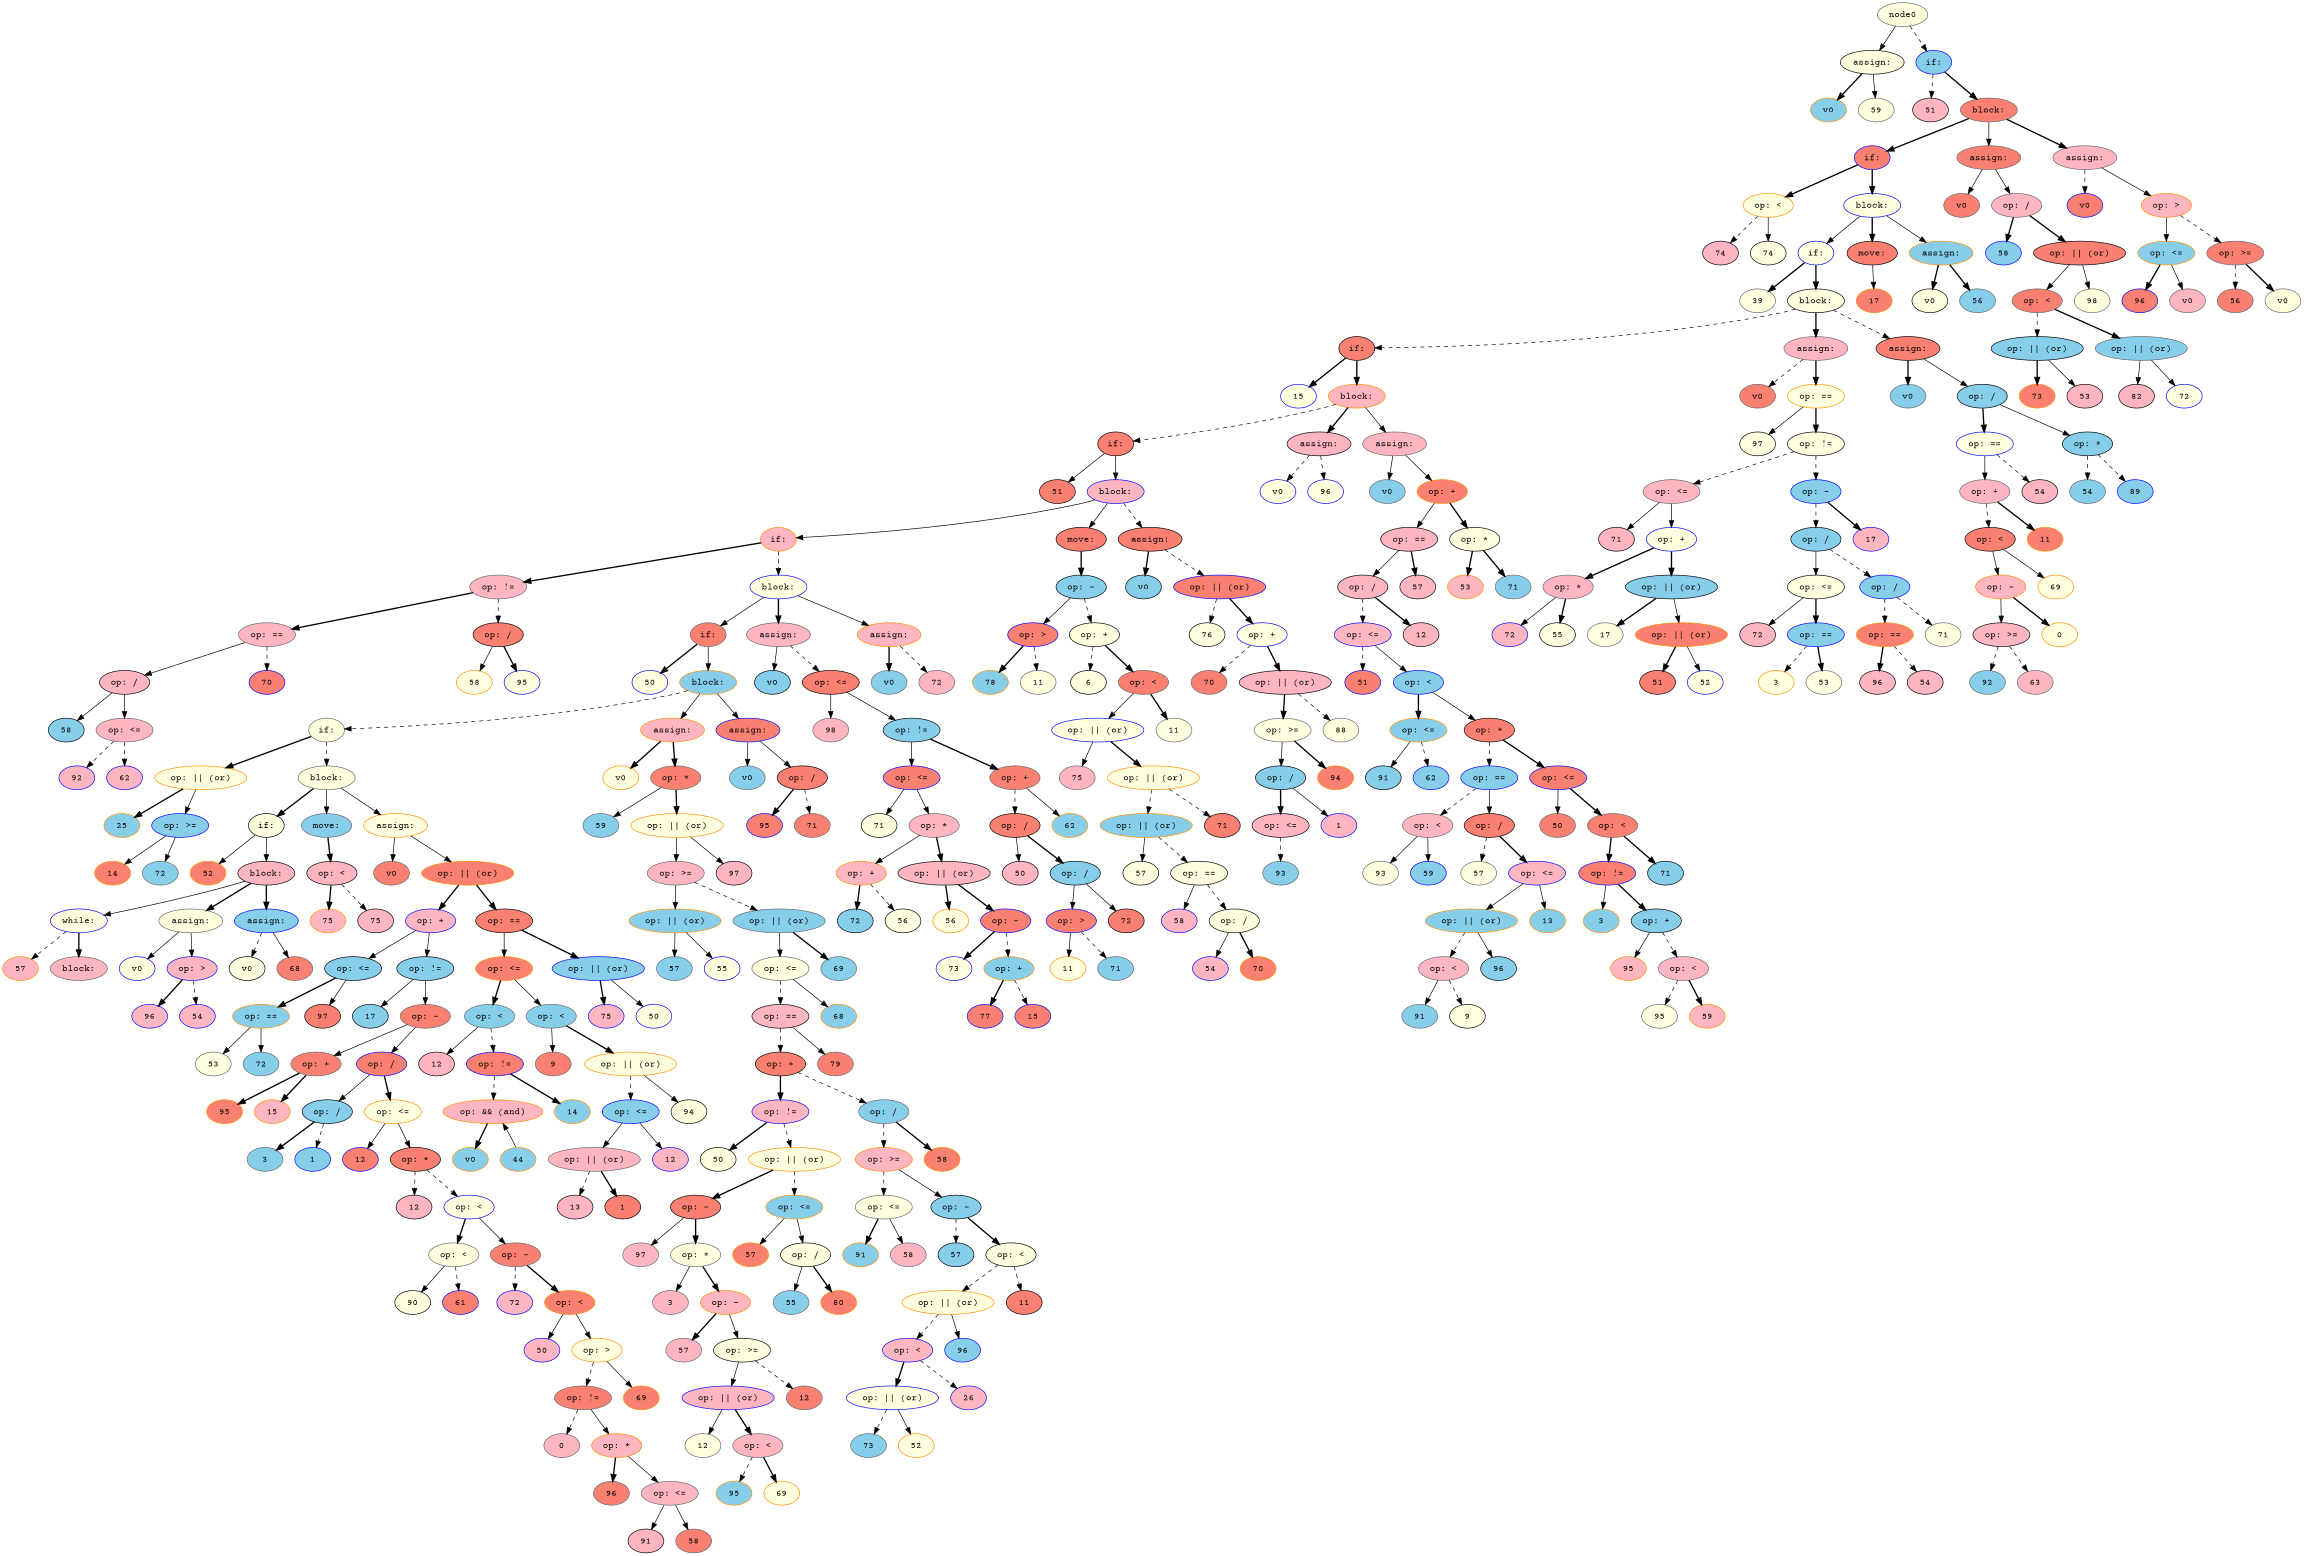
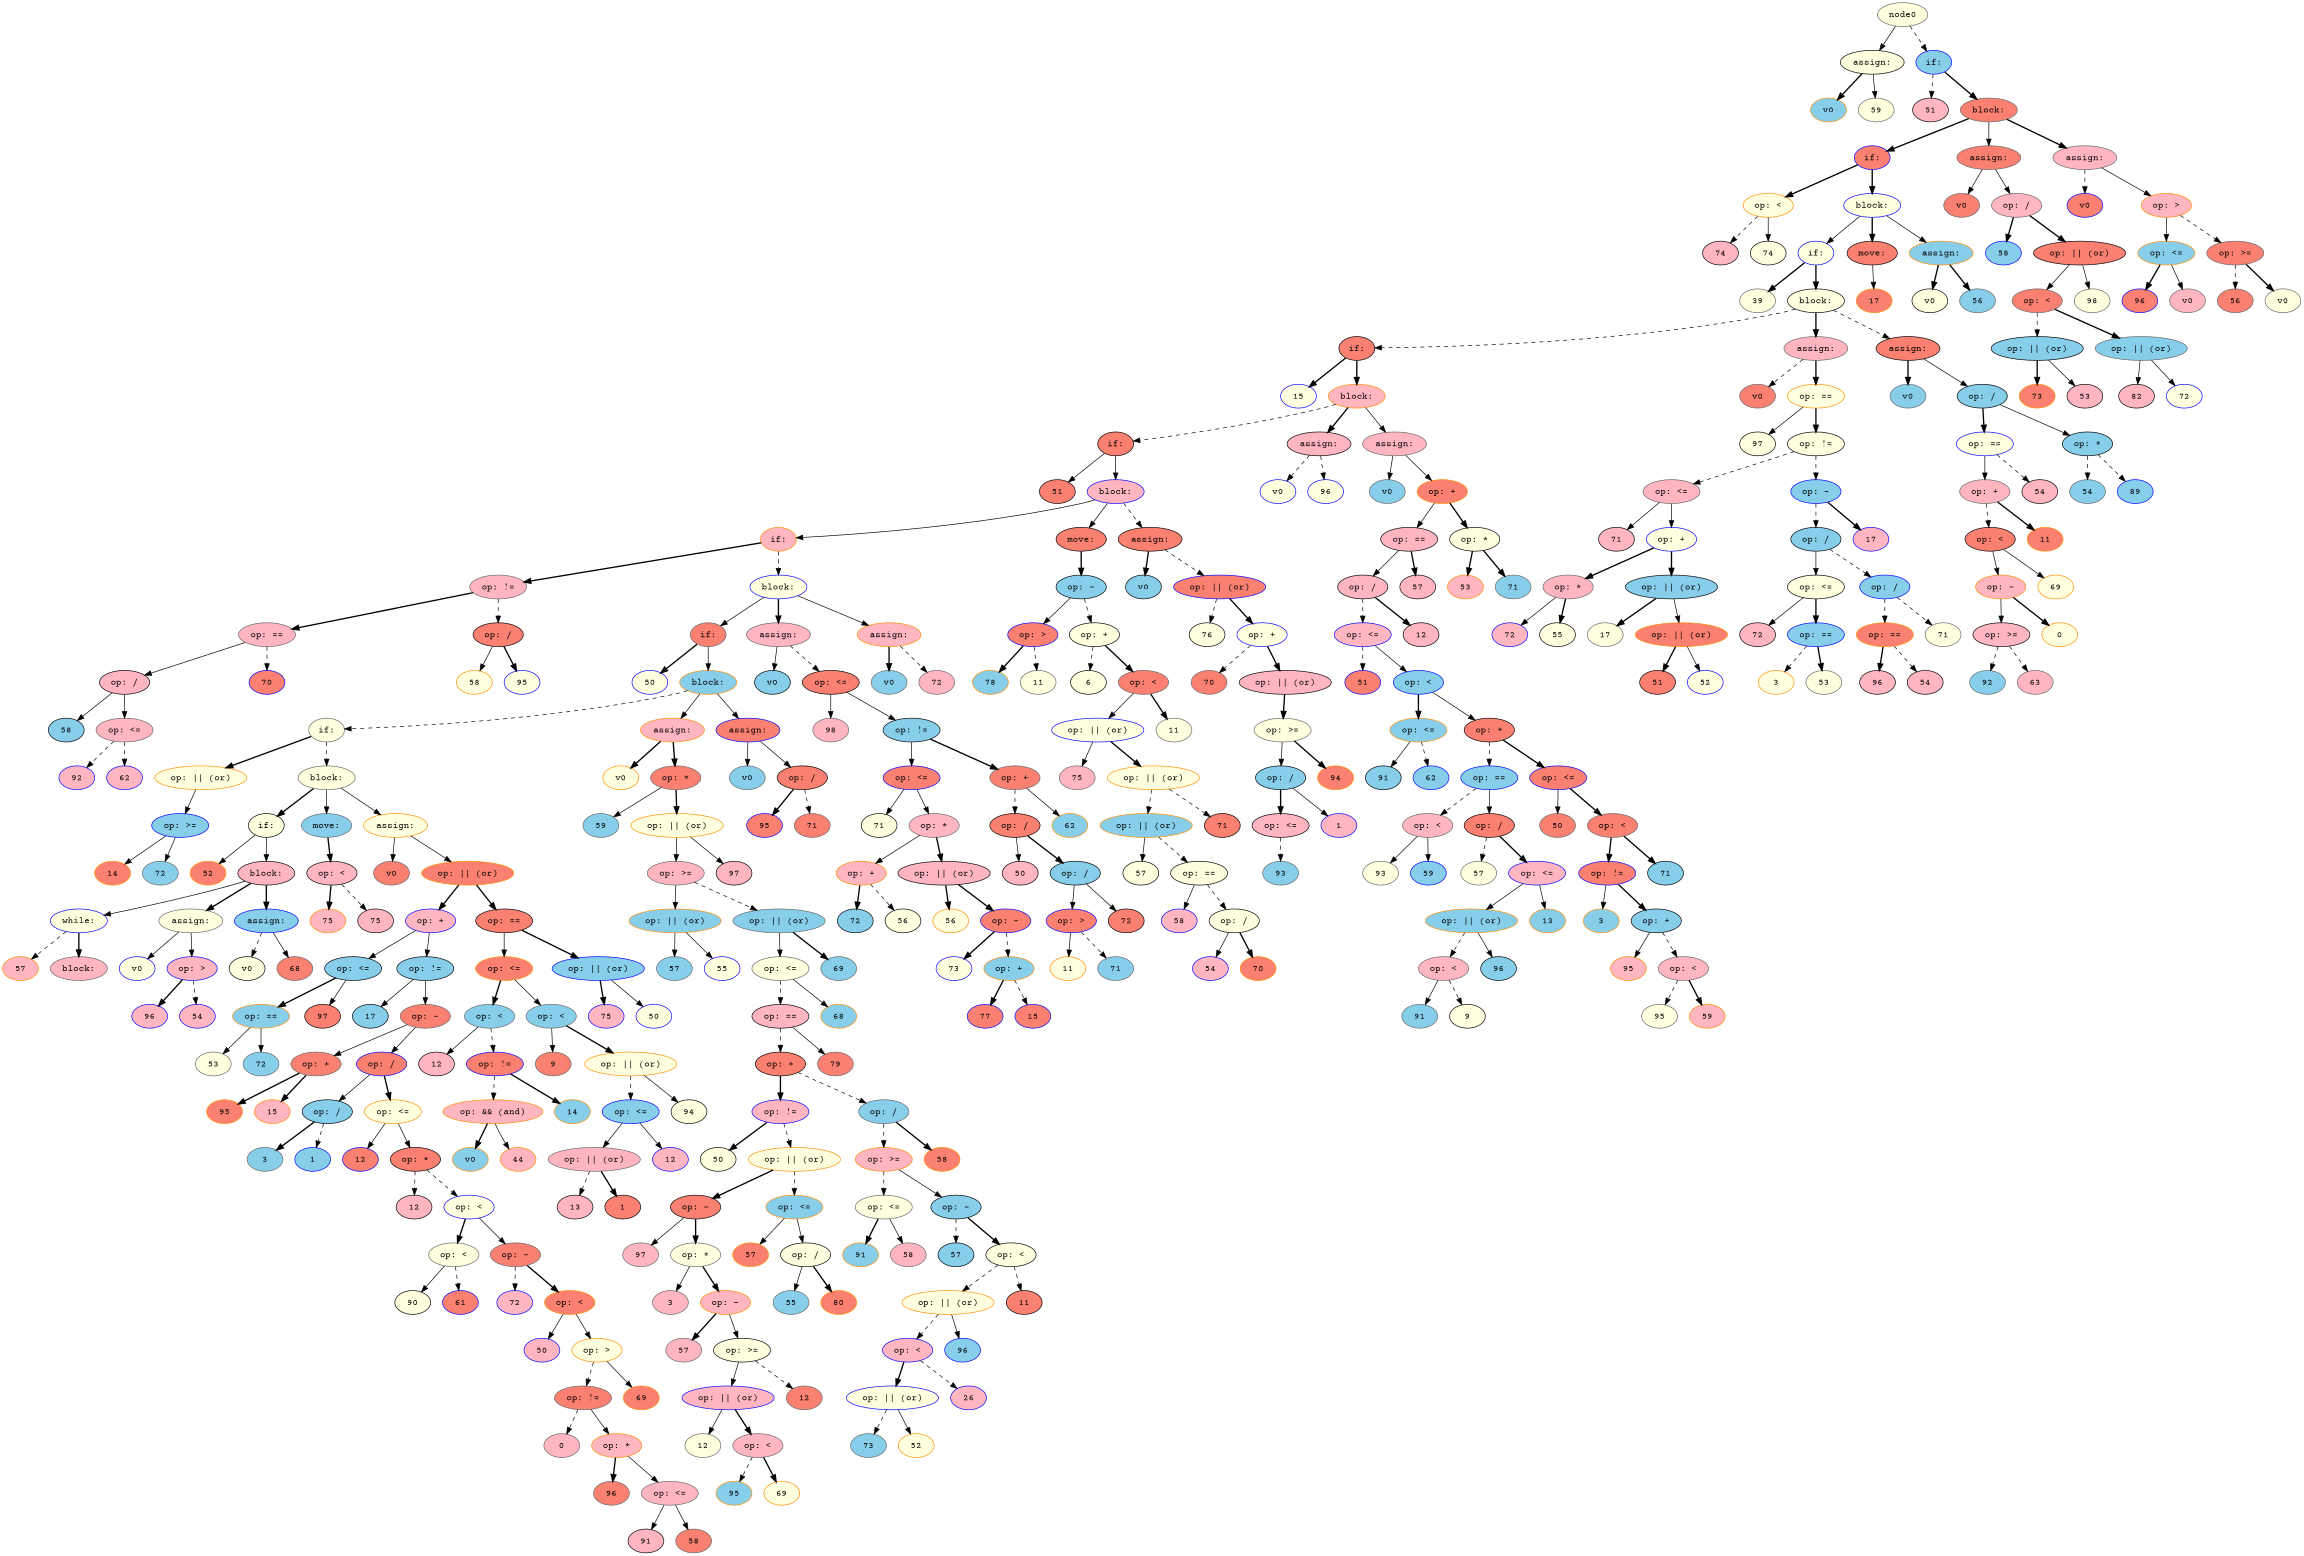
(1341, 730) -> none
(122, 825) -> none
(511, 1138) -> (500, 1134)
(518, 1159) -> (518, 1159)
